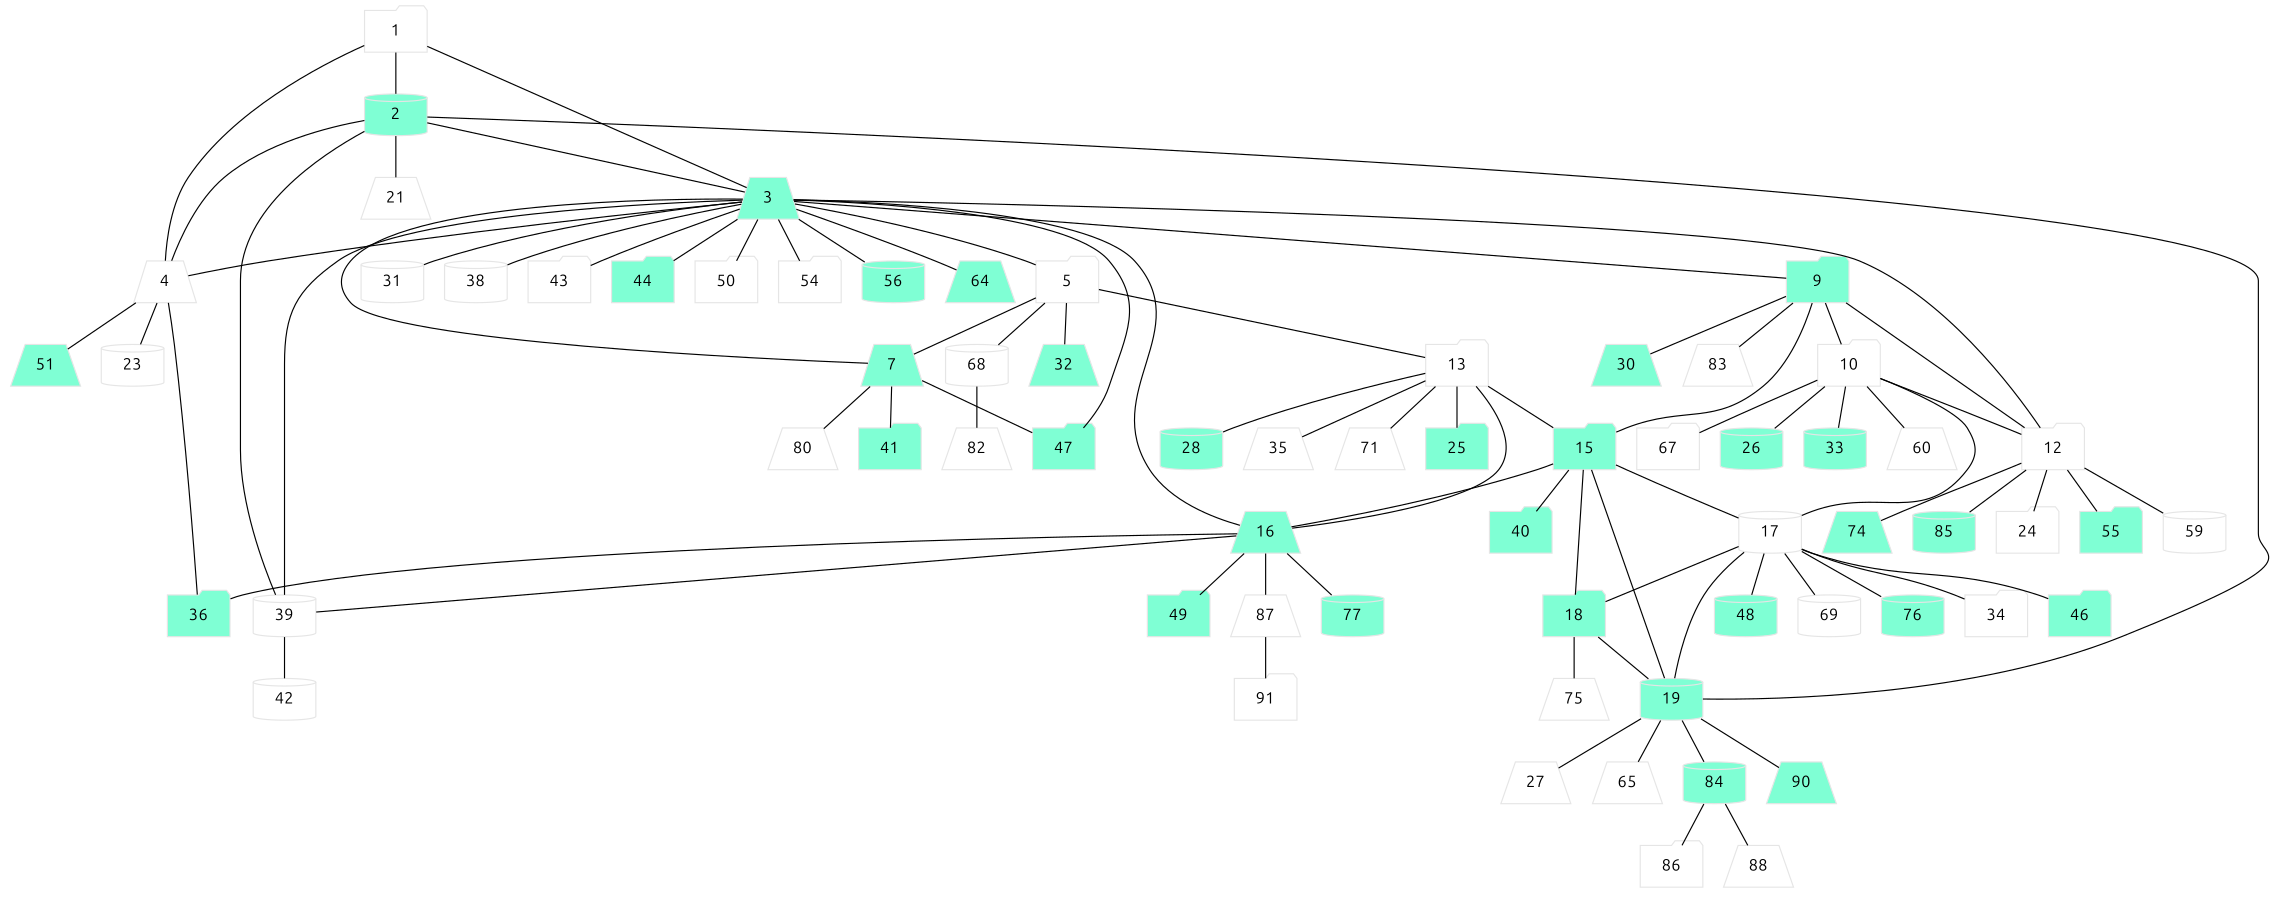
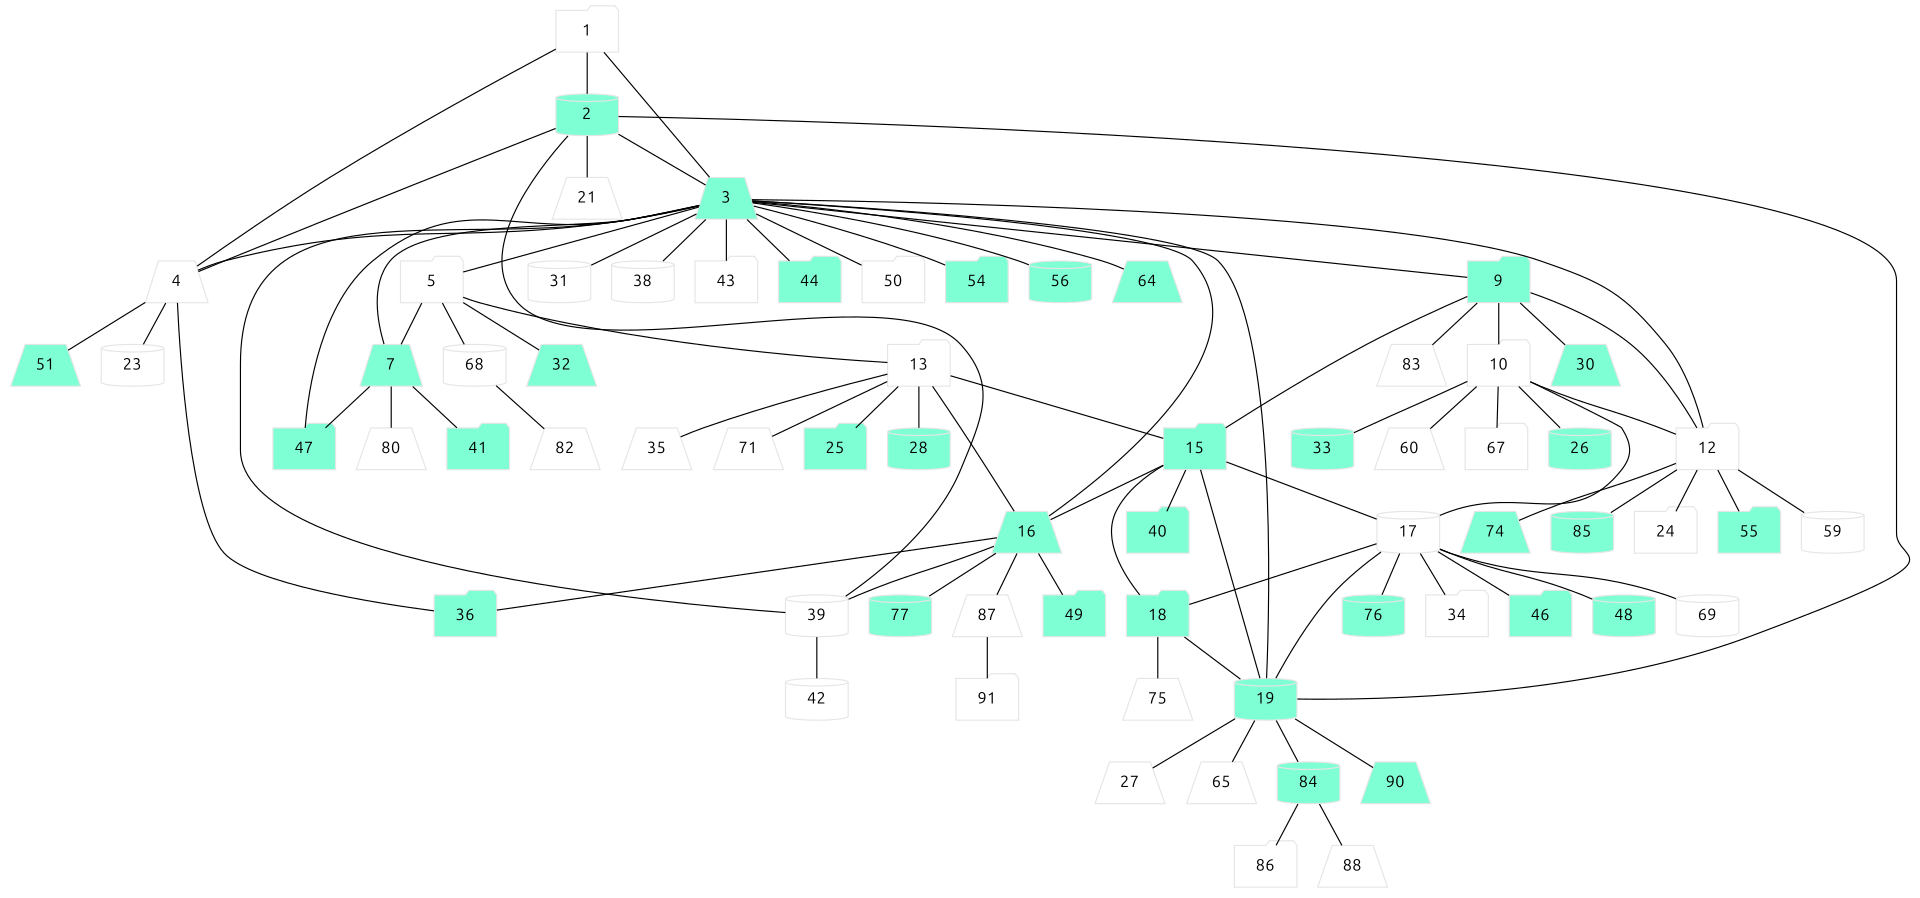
none -> (1217, 261)
(810, 282) -> (977, 282)
